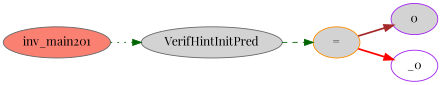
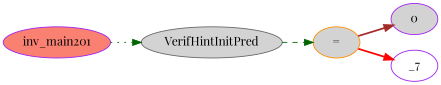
(57, 42) -> (57, 42)
(414, 66) -> (414, 66)
